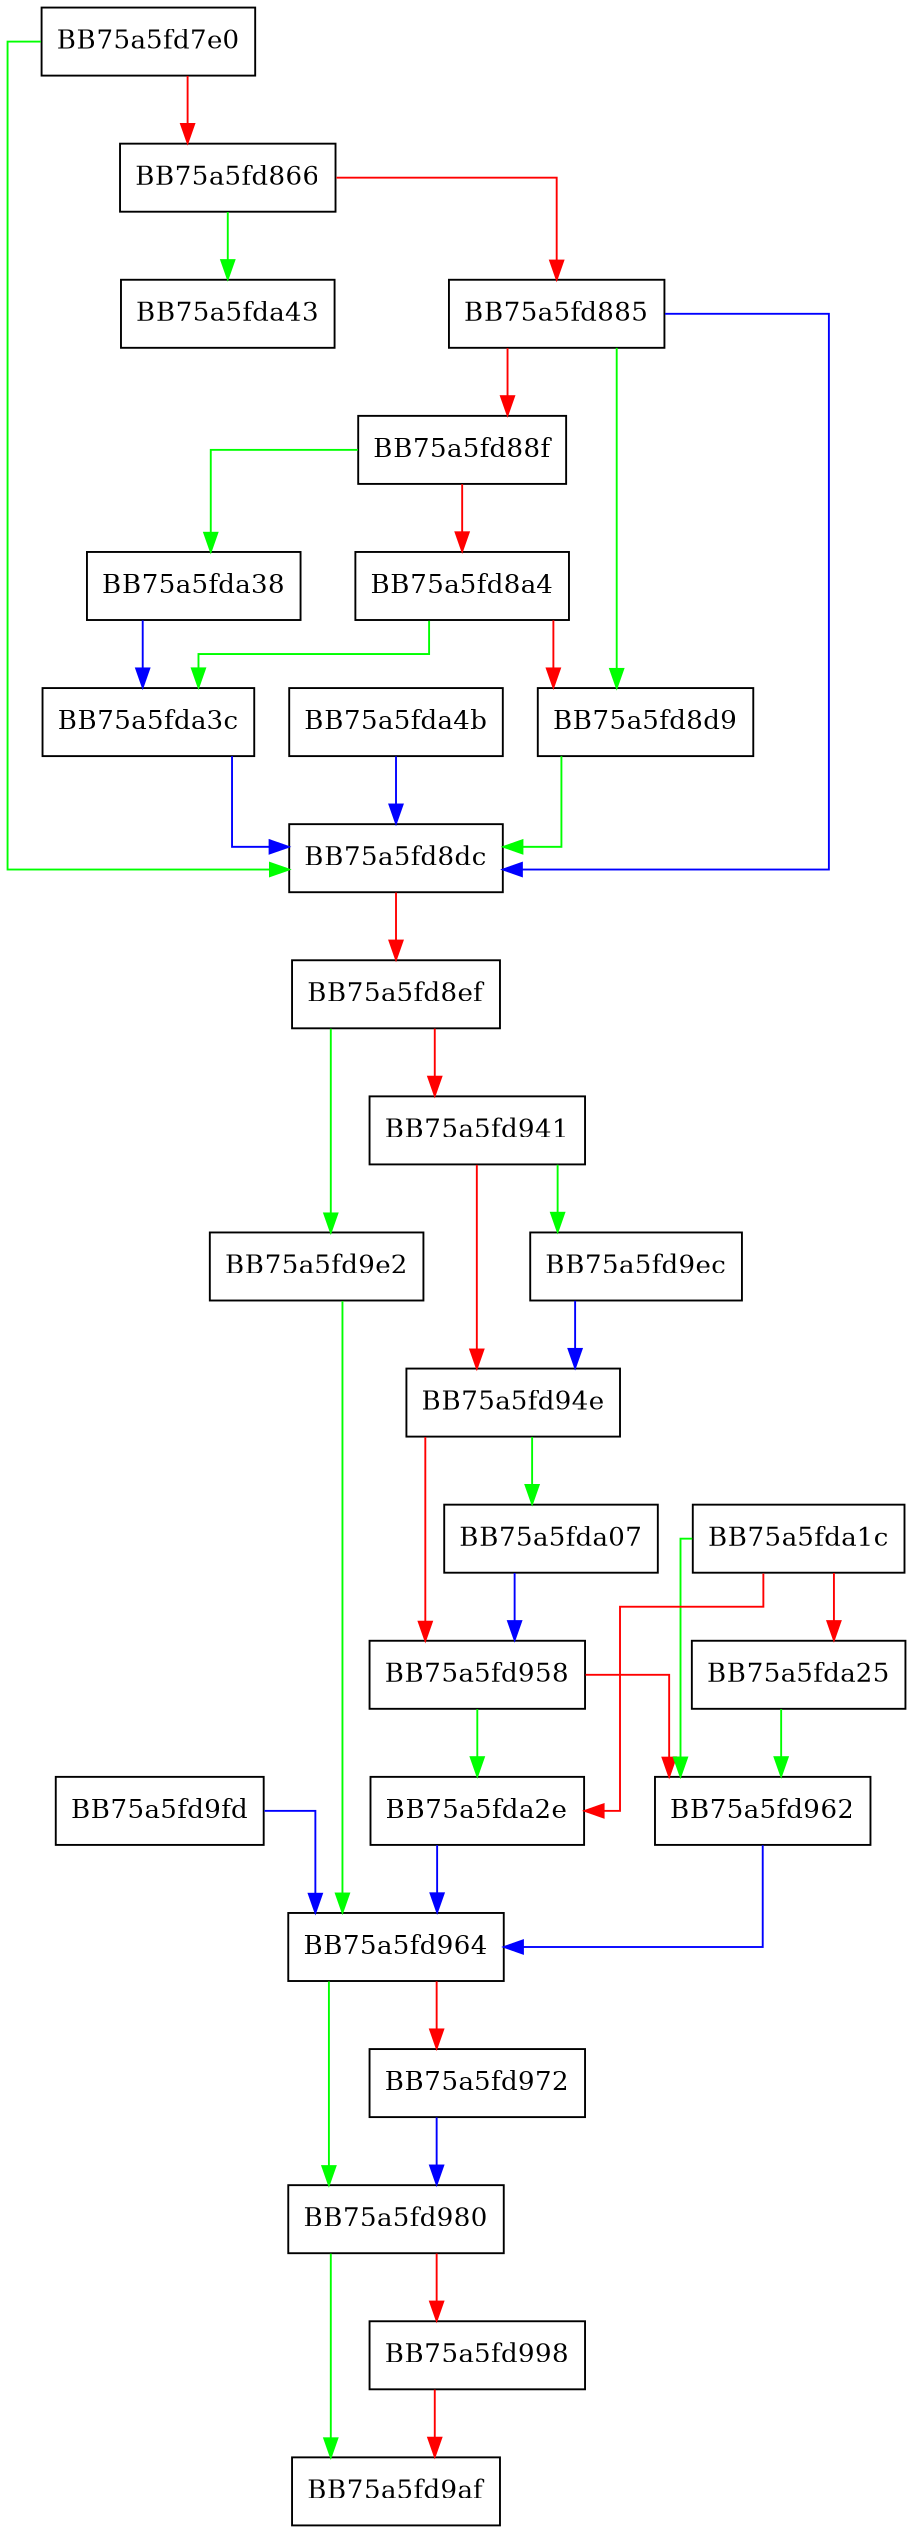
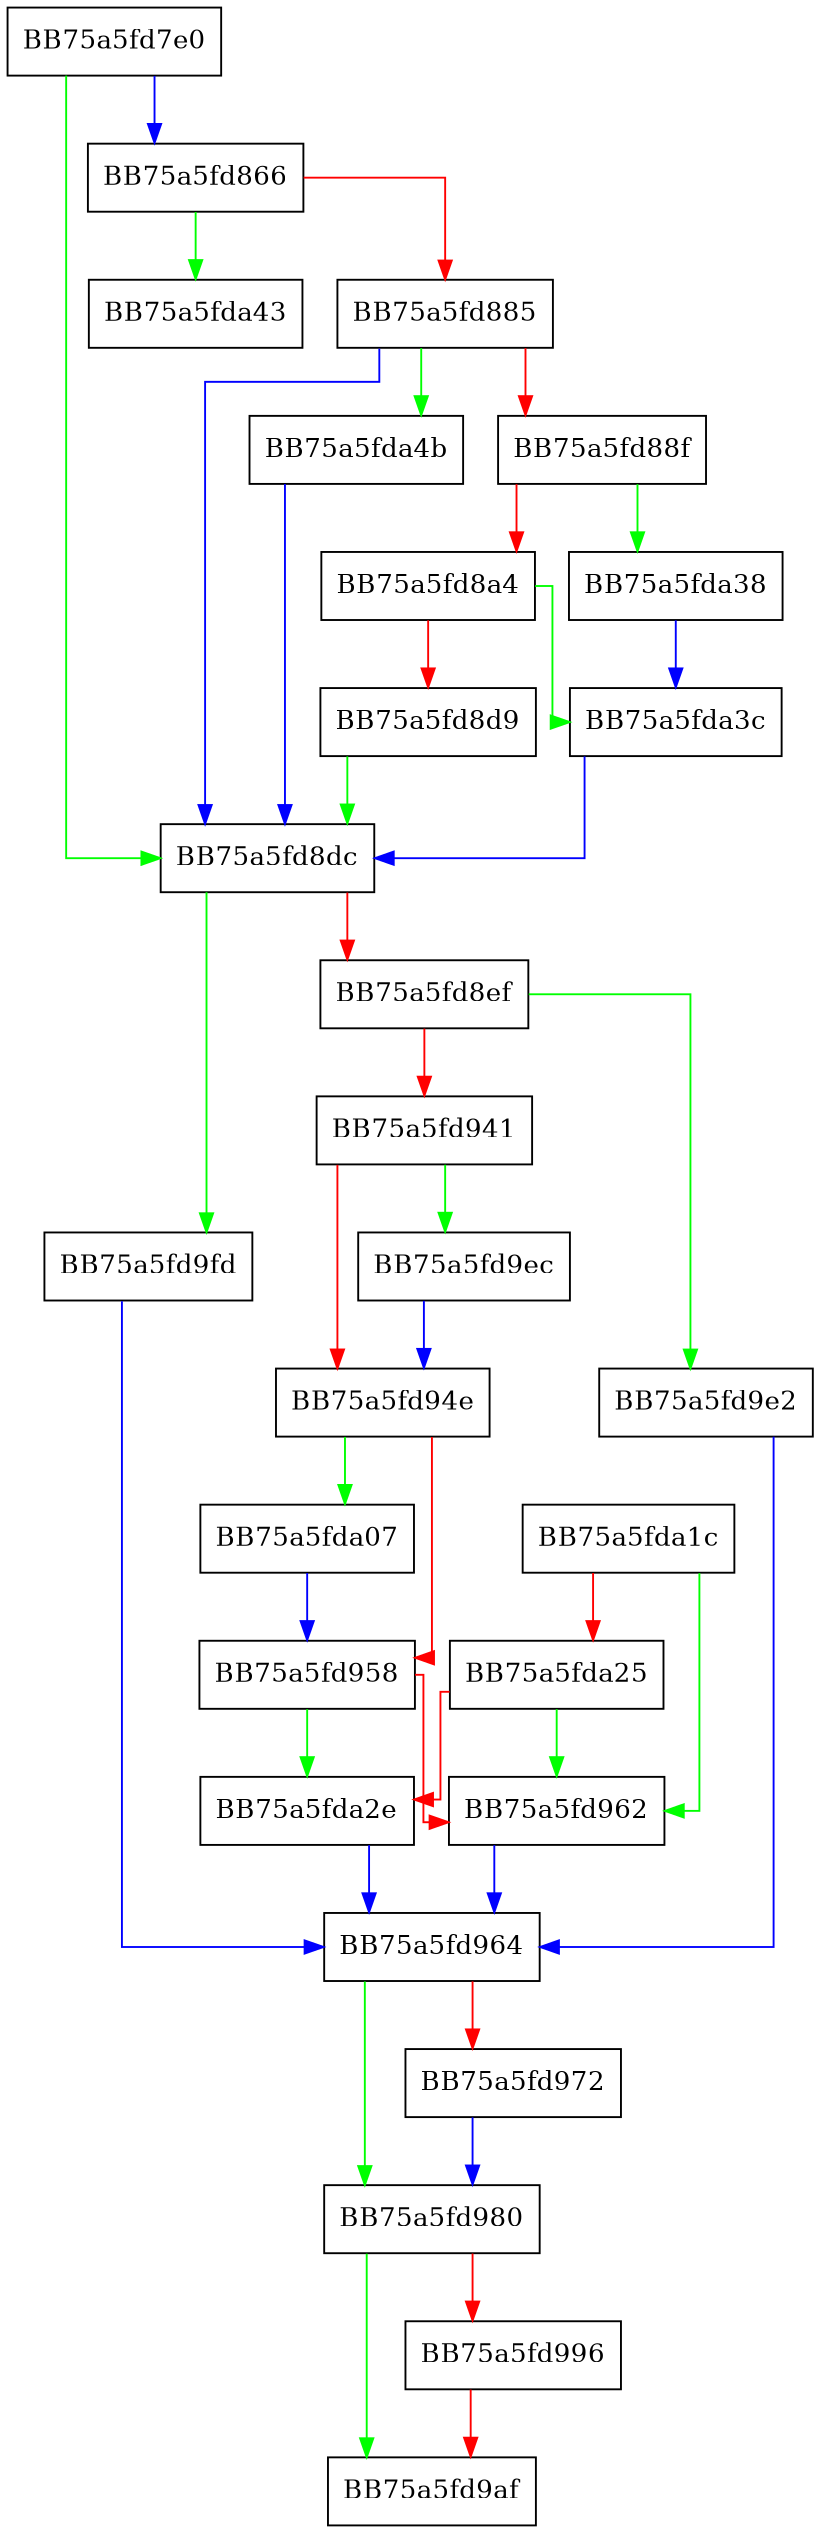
(188, 100) -> (155, 100)
(617, 508) -> (421, 372)
none -> (207, 1053)
(342, 1597) -> (774, 1799)
(620, 1629) -> (440, 1745)
(477, 2355) -> (513, 2355)
